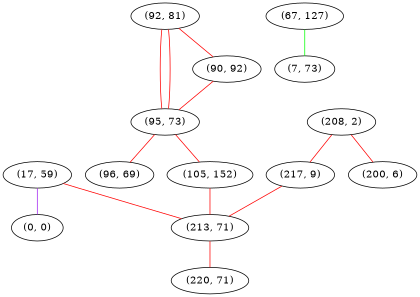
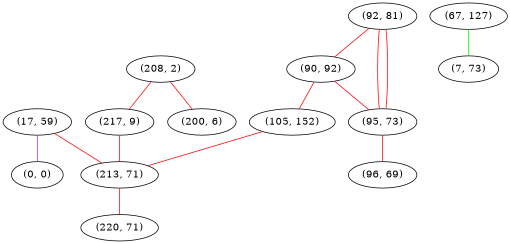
(187, 148) -> (307, 96)
